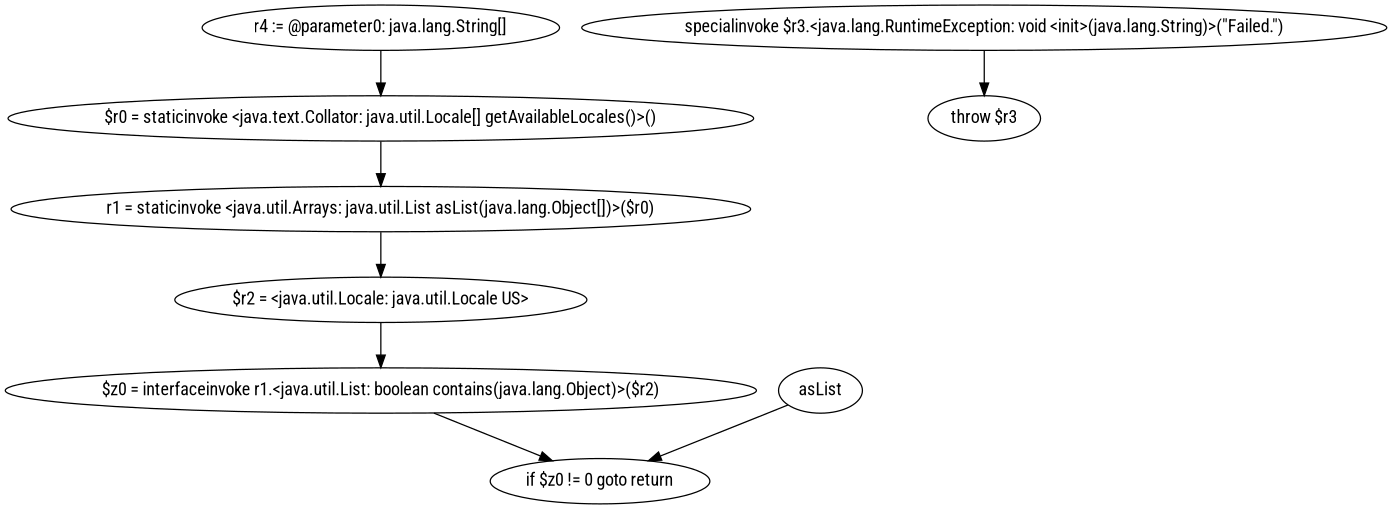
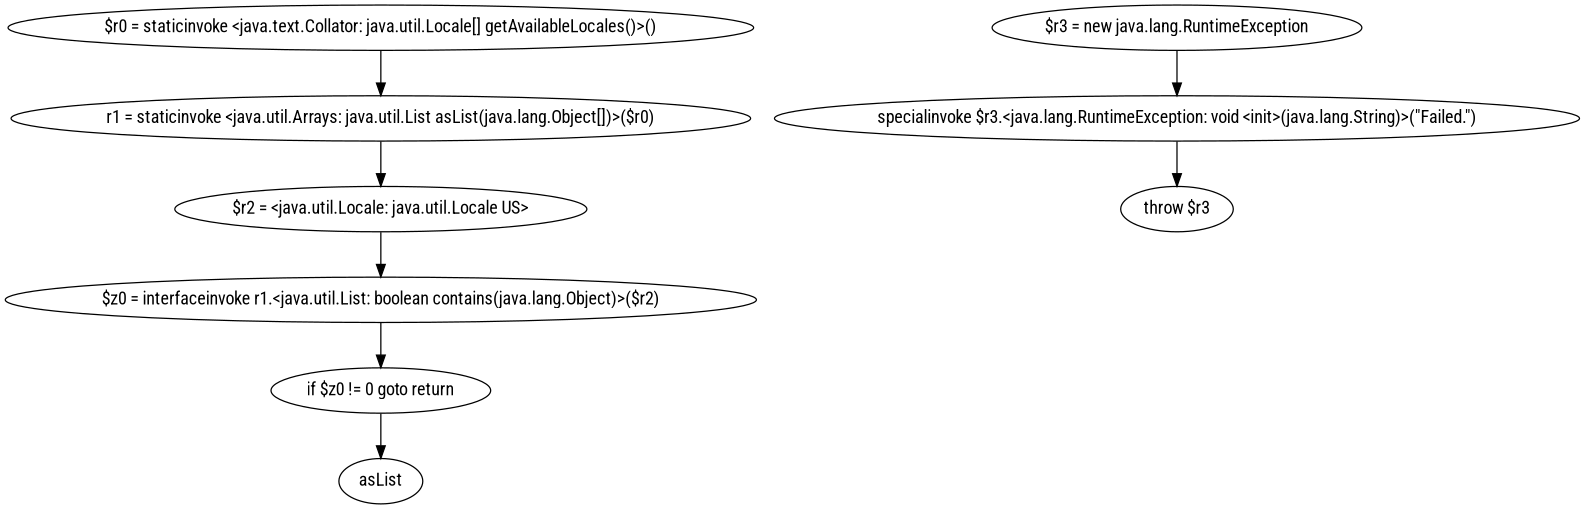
(381, 28) -> none
none -> (1177, 28)
(724, 431) -> (381, 430)
